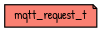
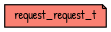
(51, 16) -> (55, 16)
